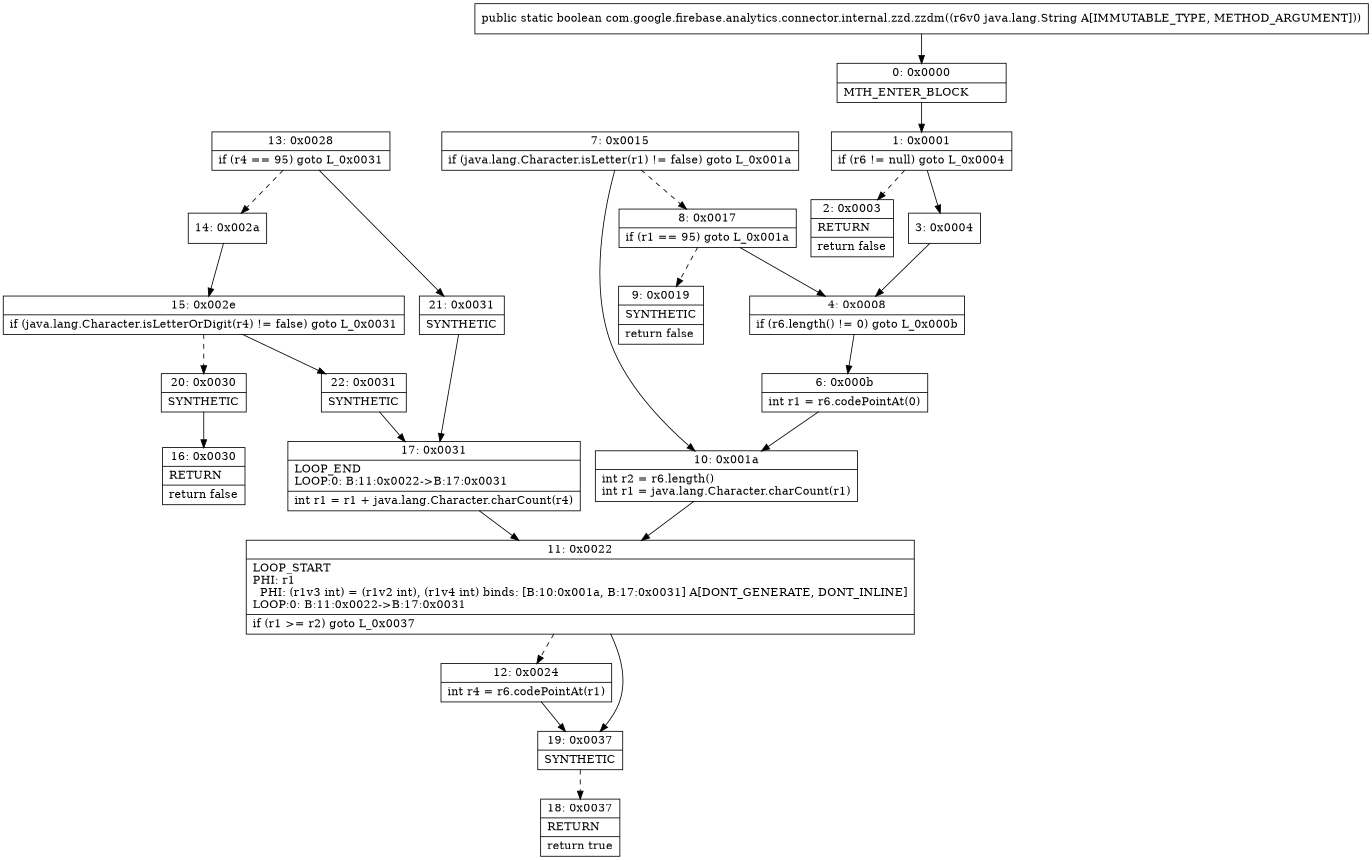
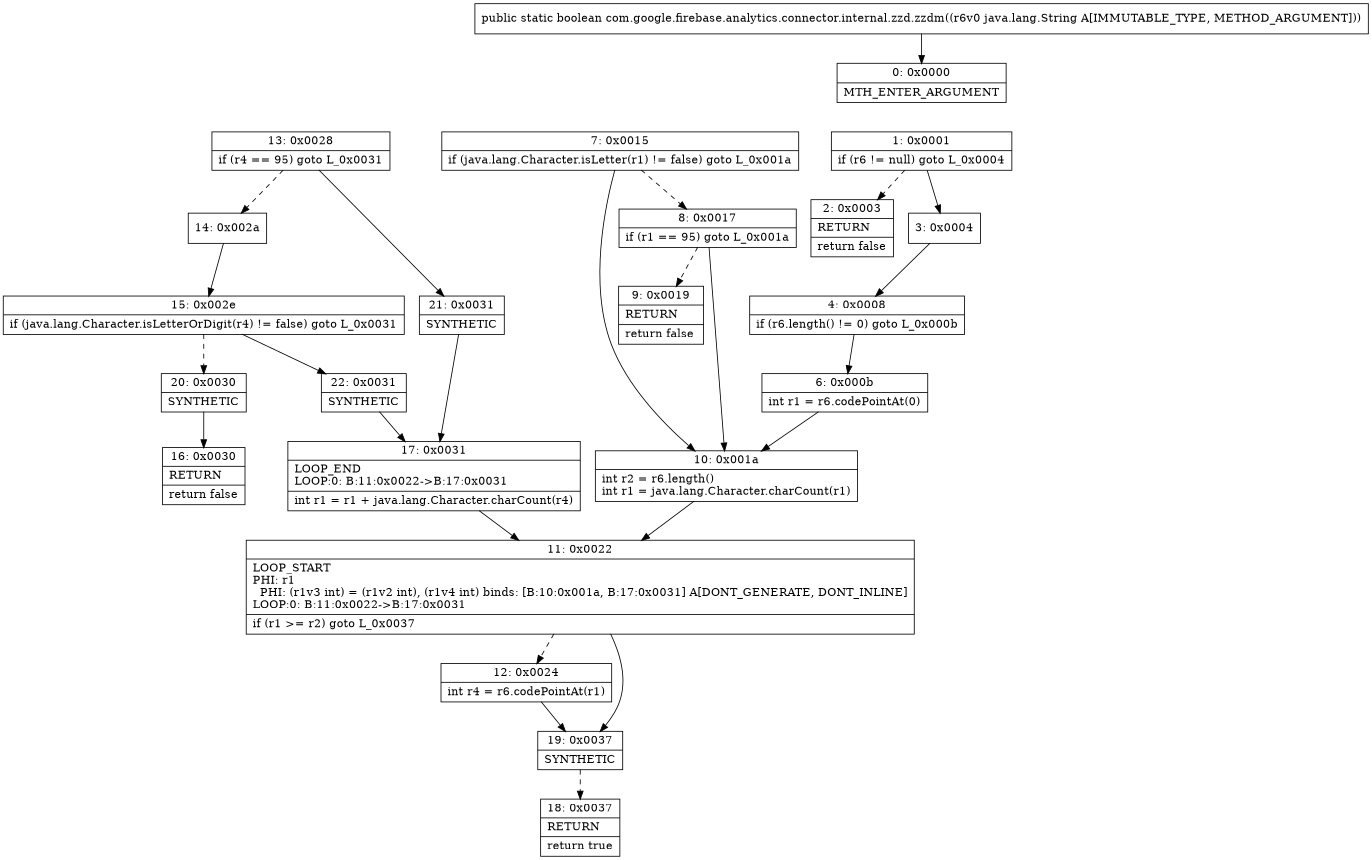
(906, 92) -> (922, 92)
(922, 113) -> none
(779, 270) -> (716, 345)
(661, 314) -> (652, 314)
